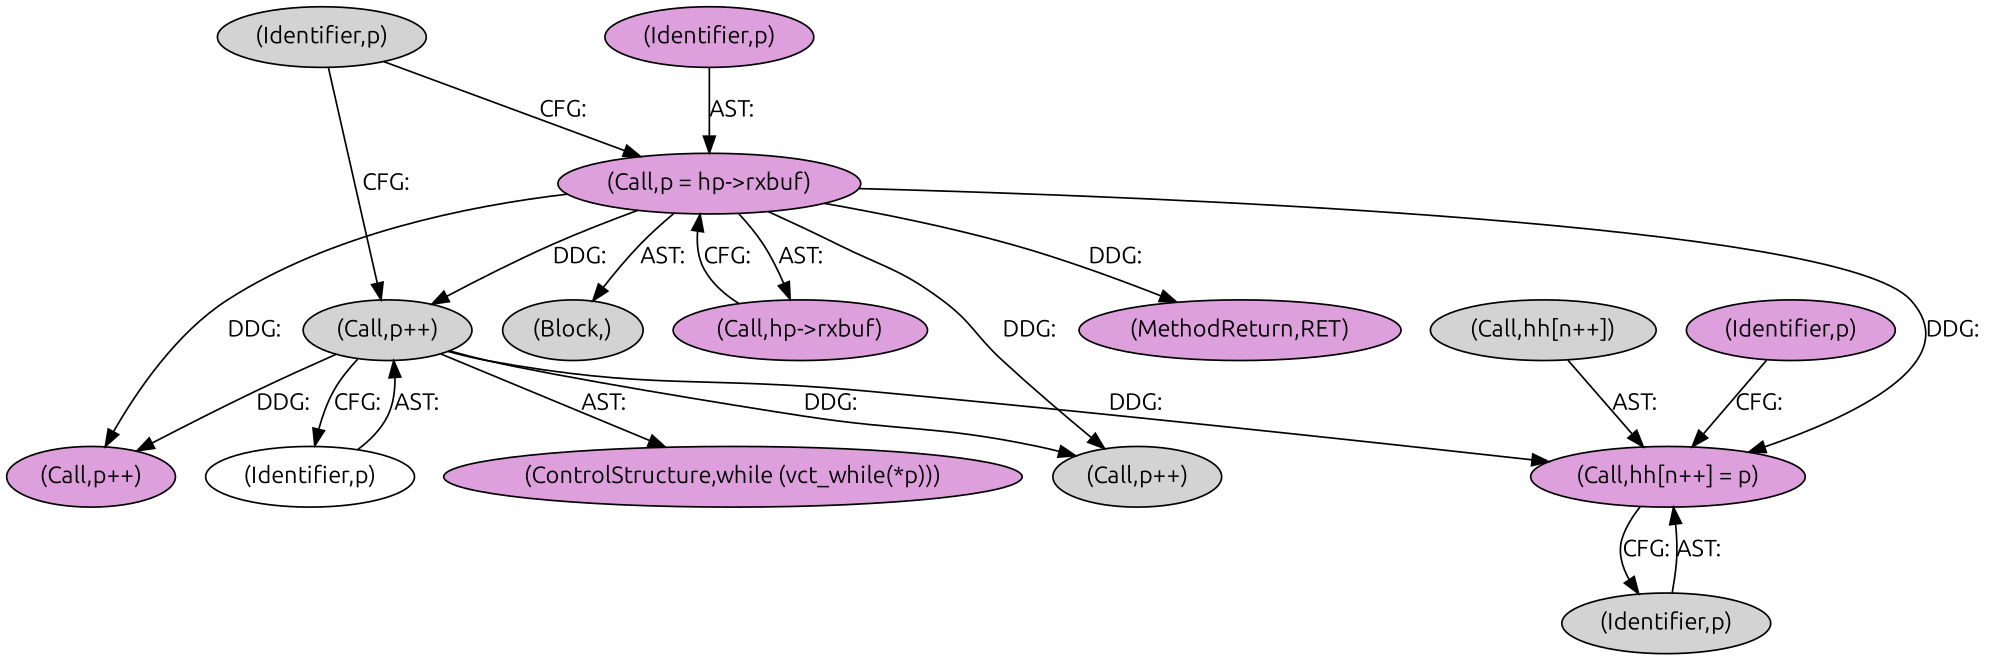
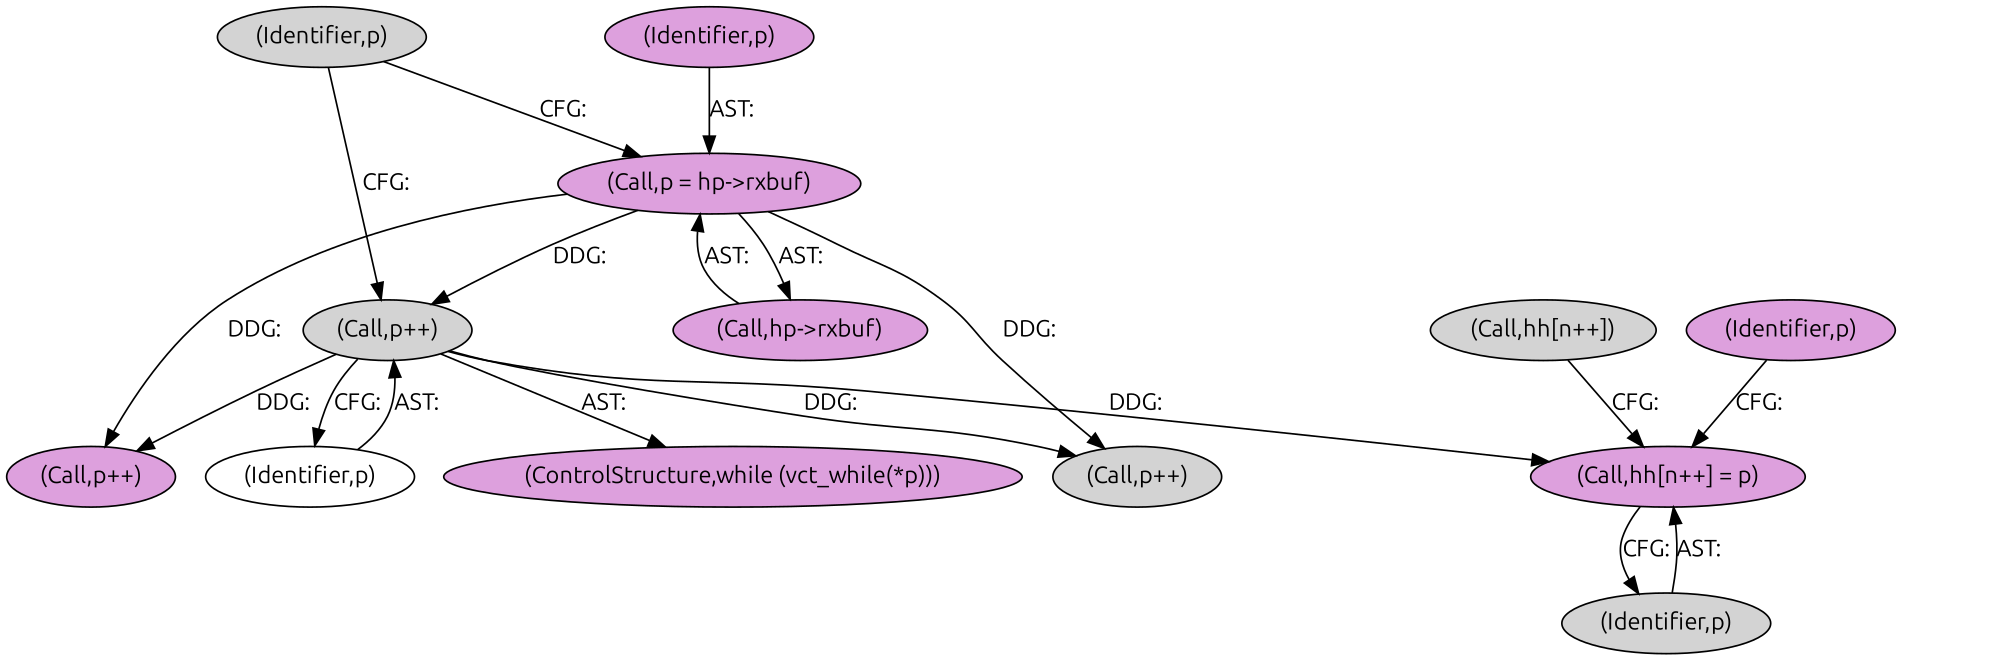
(1511, 222) -> none
(730, 257) -> (730, 257)
(573, 330) -> none
(1240, 330) -> none
(1638, 403) -> (1638, 403)
